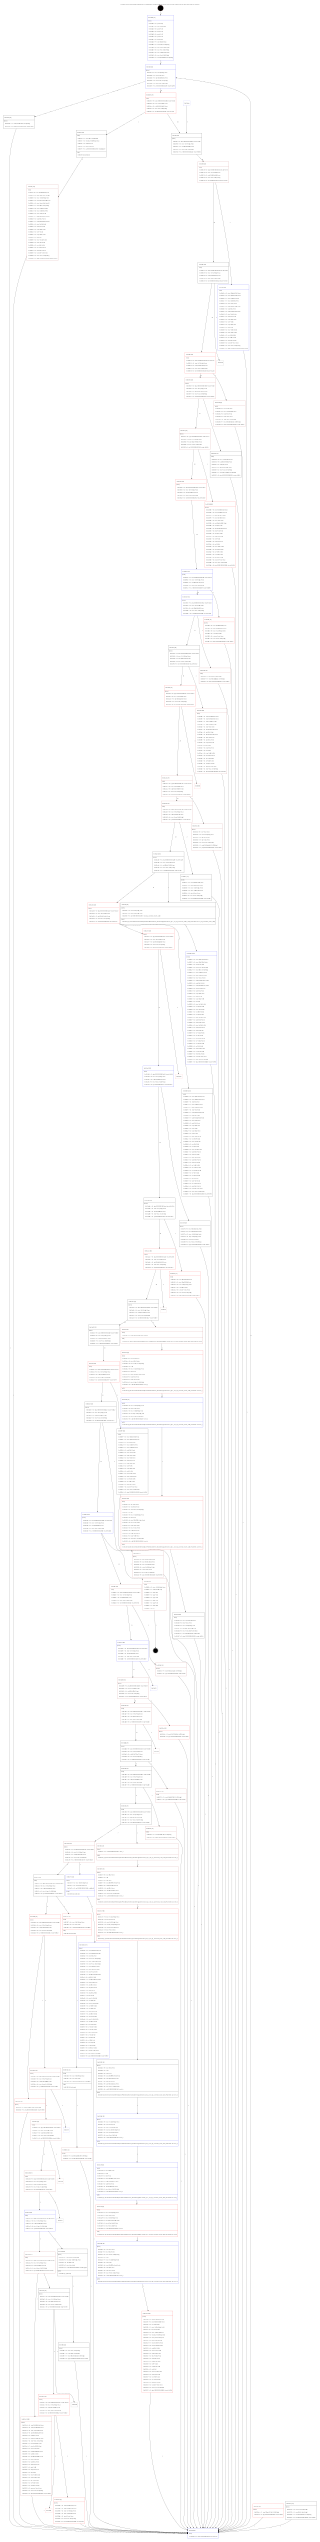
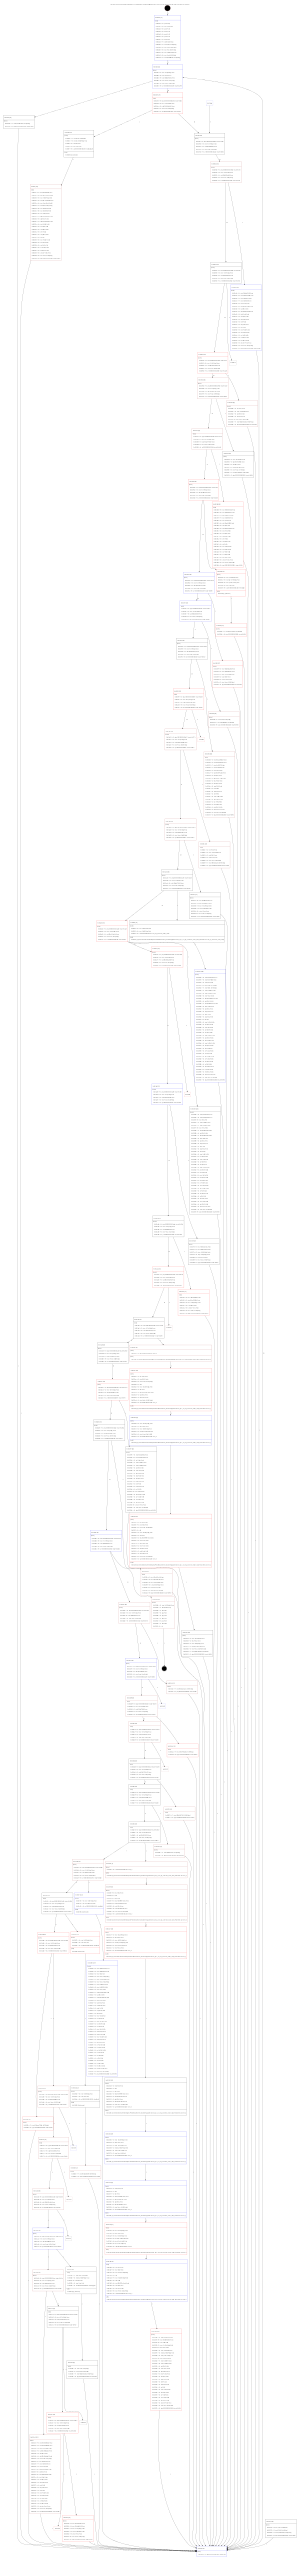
none -> (231, 583)
